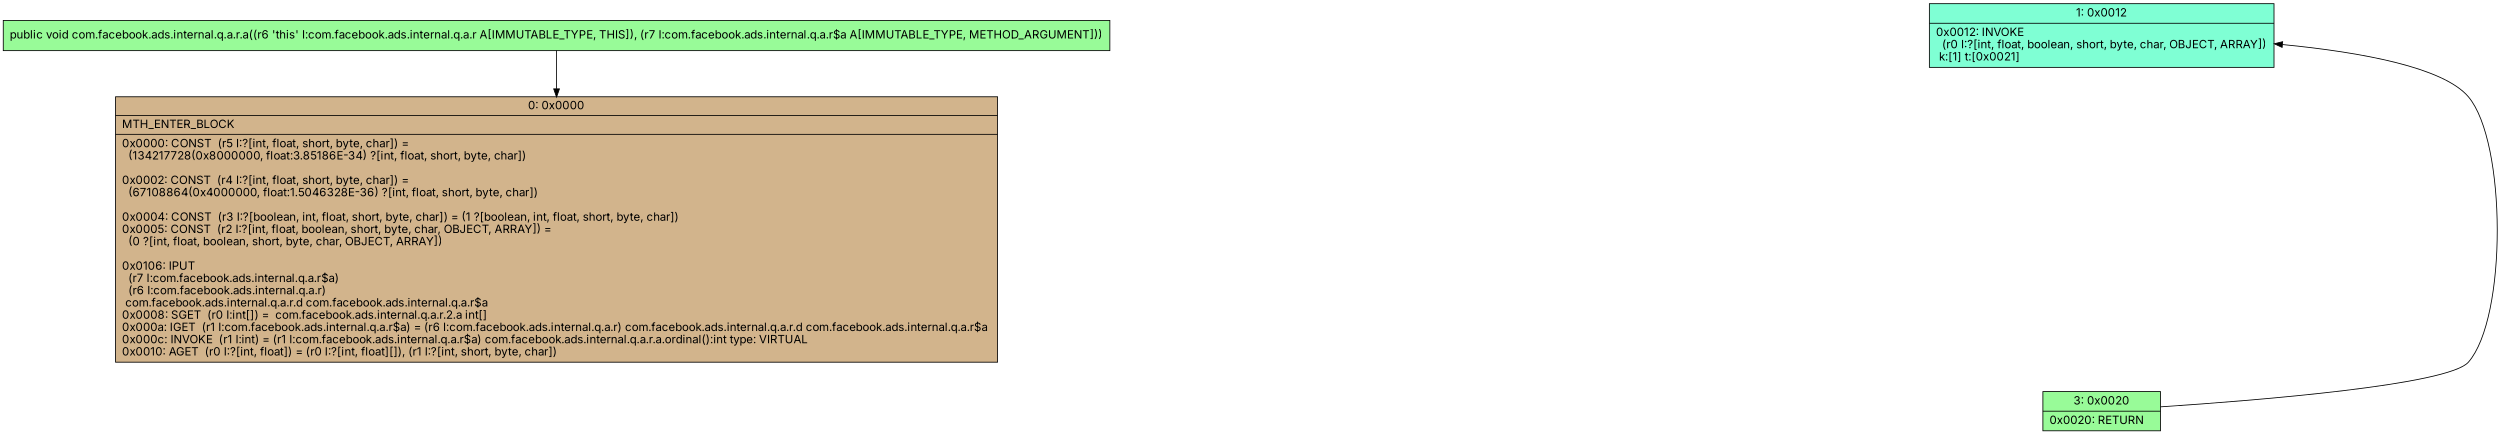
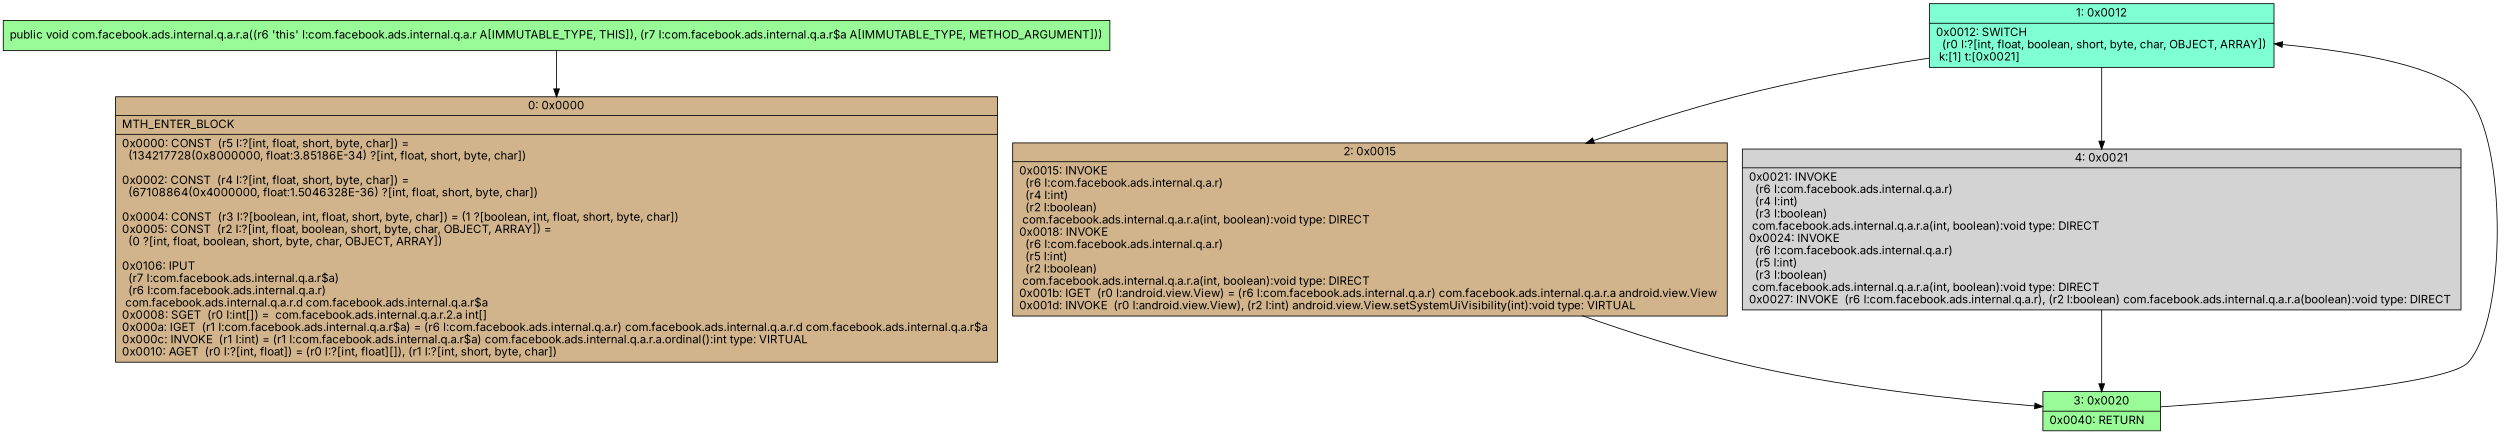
(1983, 33) -> (1985, 33)
none -> (1370, 229)
none -> (2102, 229)
(2101, 421) -> (2102, 421)
